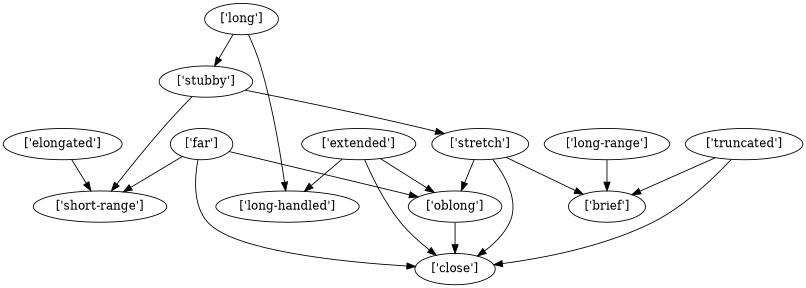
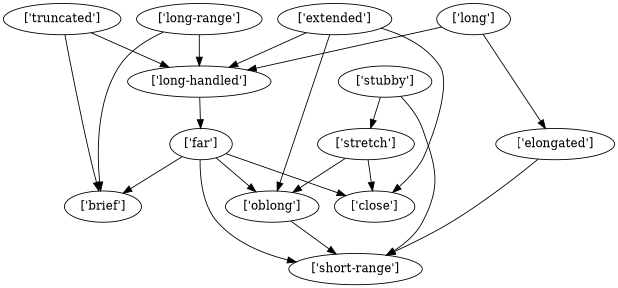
none -> (199, 46)
(226, 46) -> (512, 78)
none -> (200, 109)
(541, 174) -> (156, 173)
(627, 233) -> (126, 48)
(455, 234) -> (310, 235)
